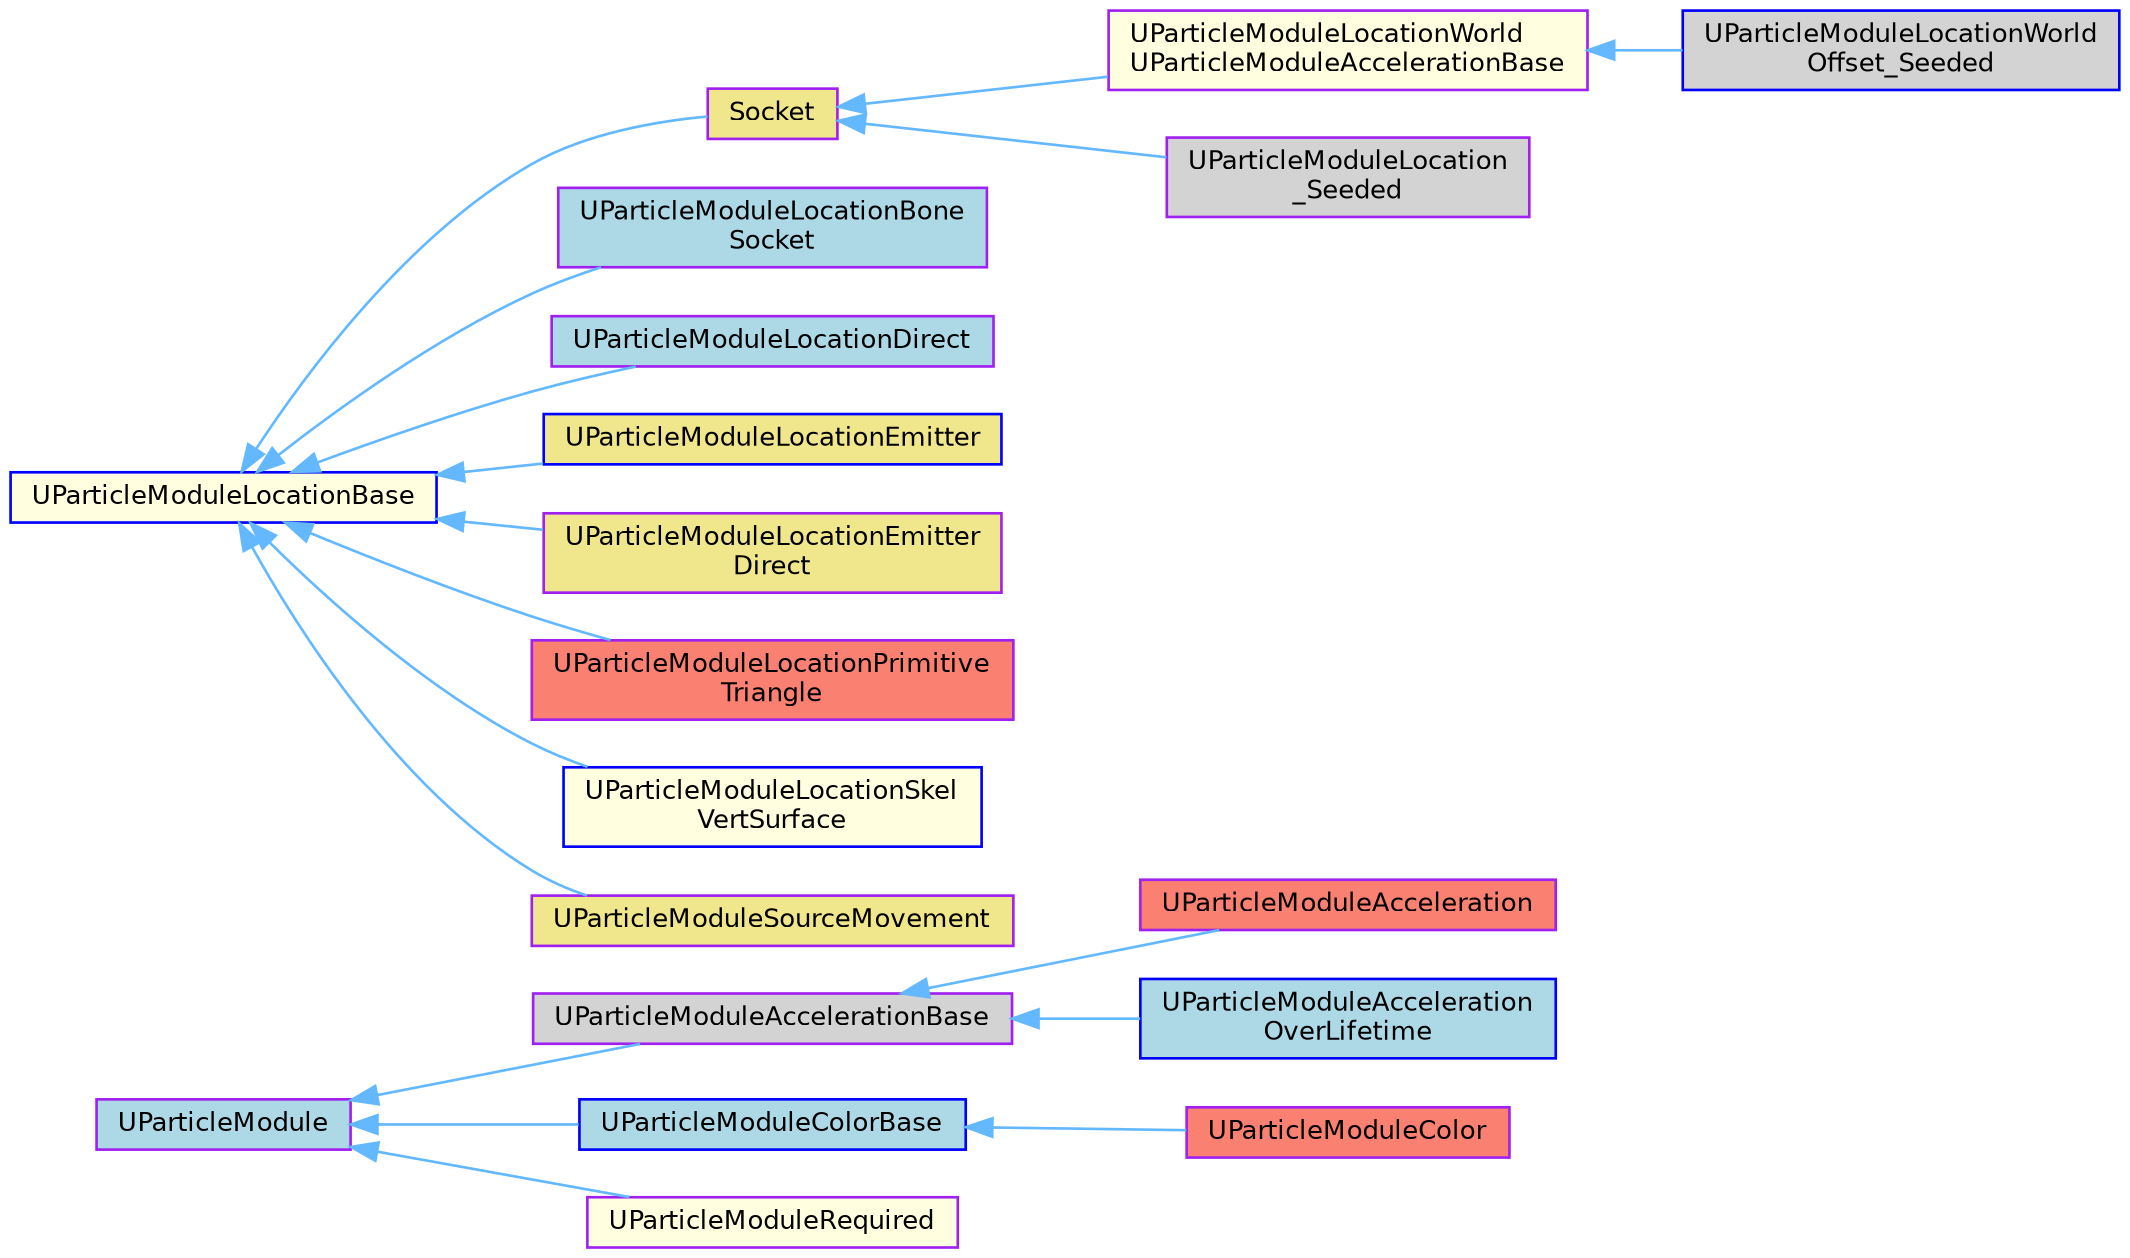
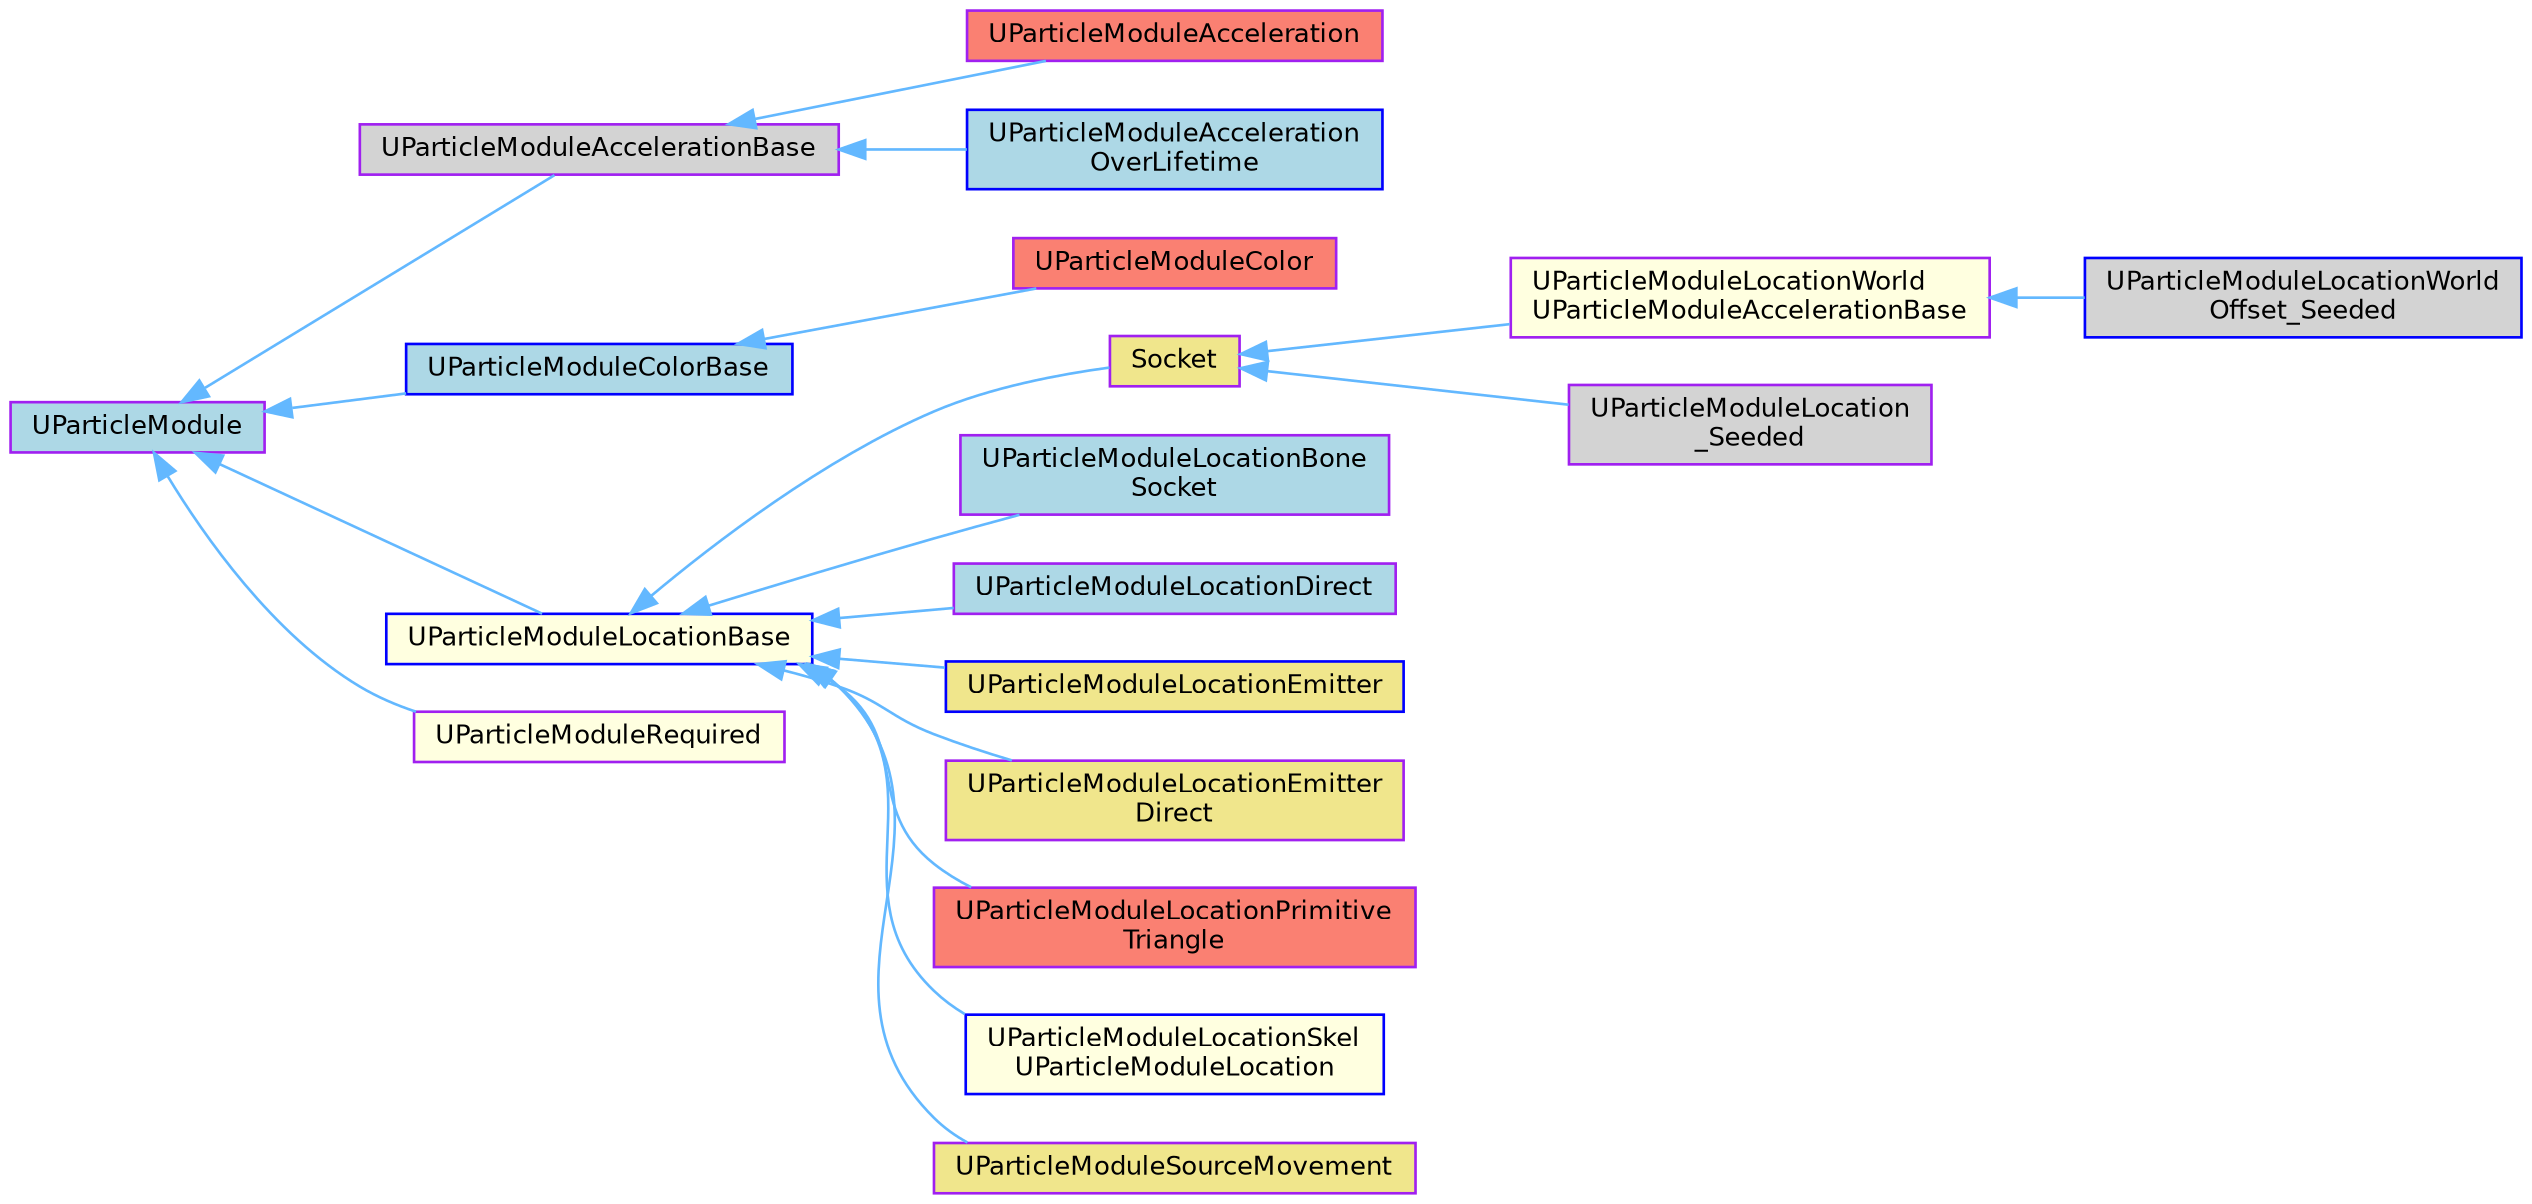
none -> (381, 539)
(773, 807) -> (1175, 1054)
